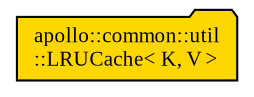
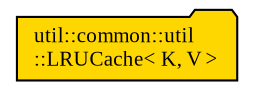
(127, 49) -> (127, 49)
